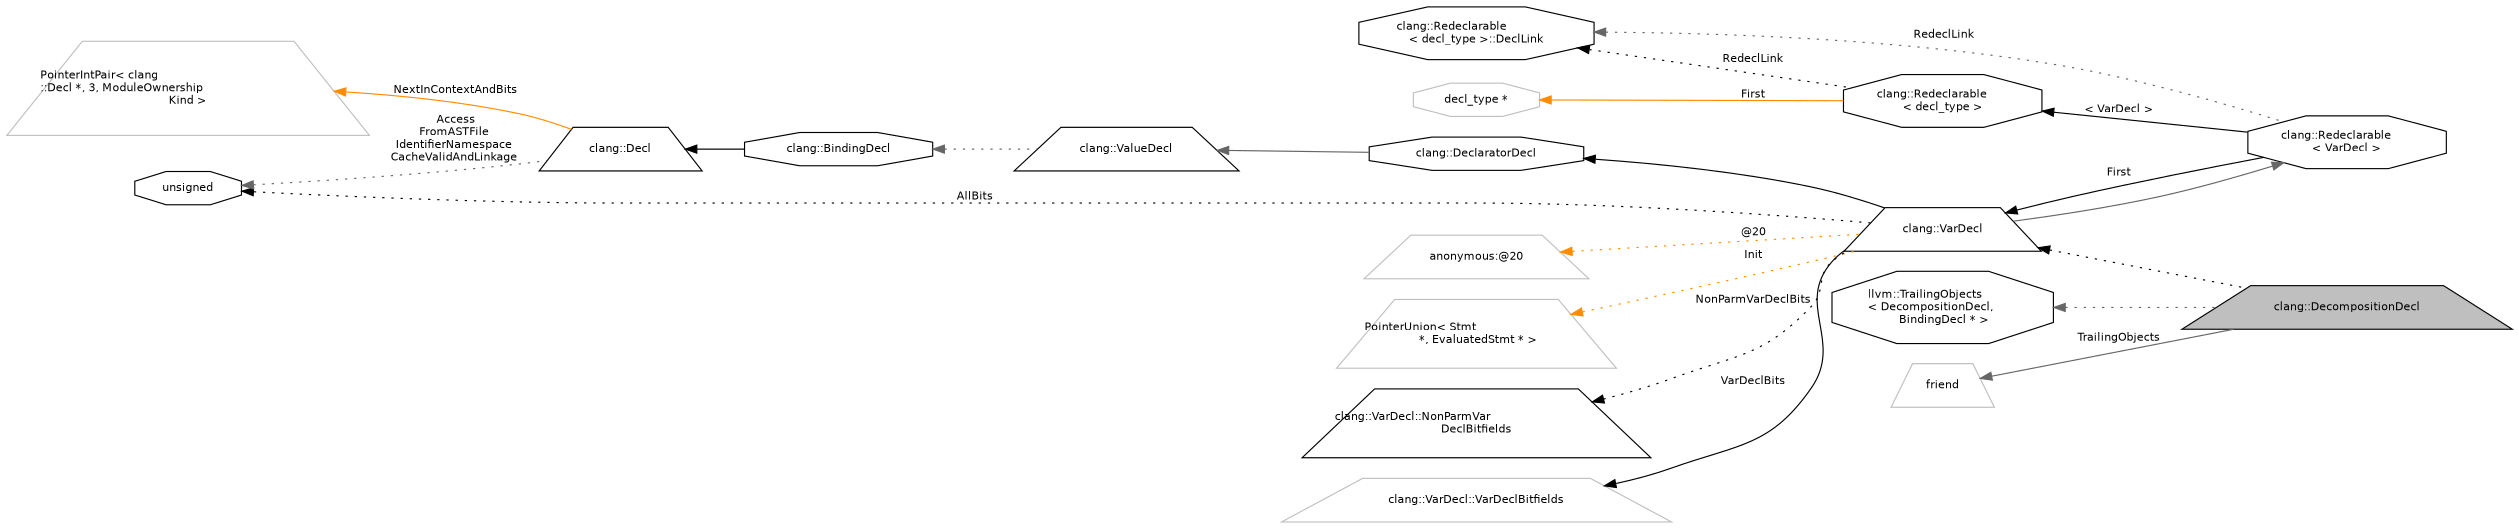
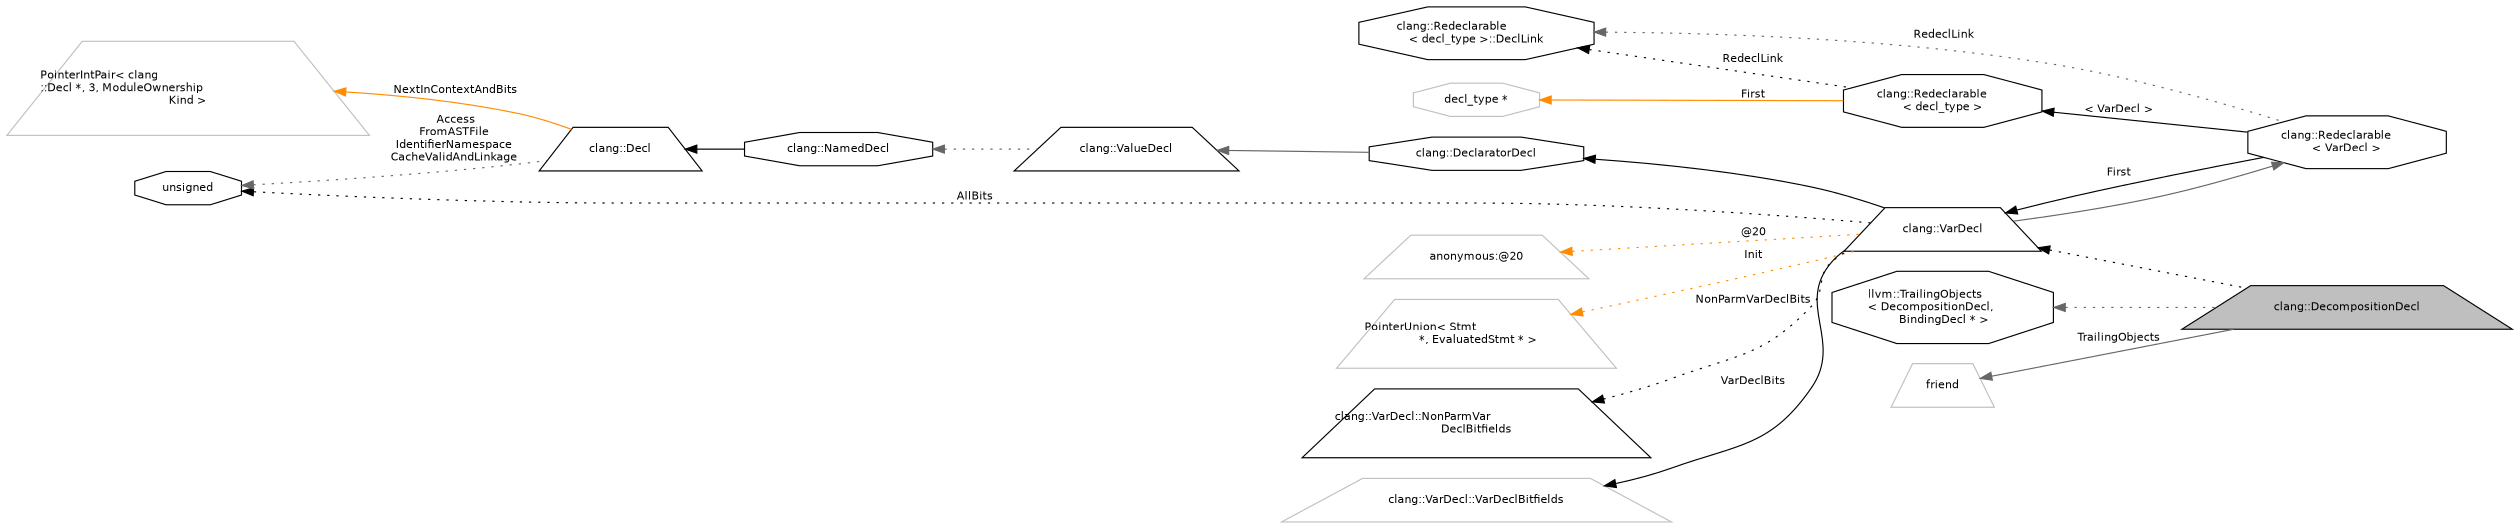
(839, 149) -> (839, 149)
